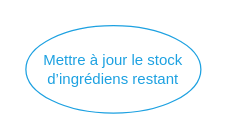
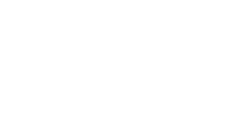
(113, 69) -> none
